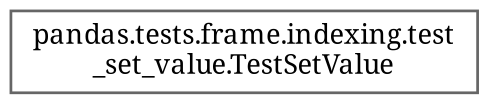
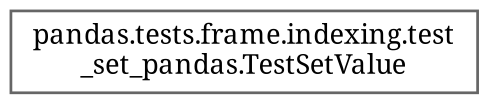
(244, 52) -> (244, 52)
